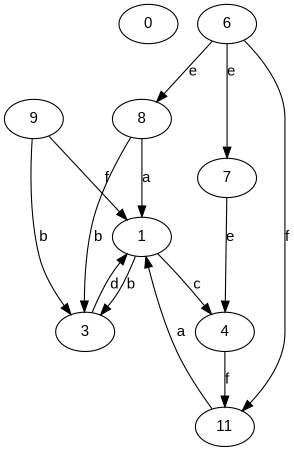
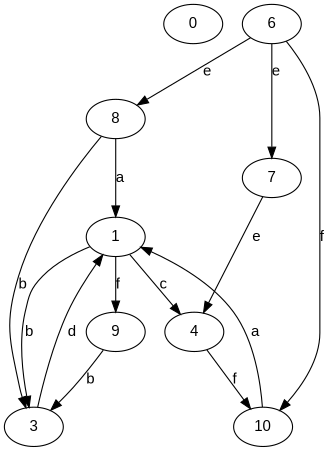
(84, 174) -> (116, 279)
(225, 427) -> (263, 427)
